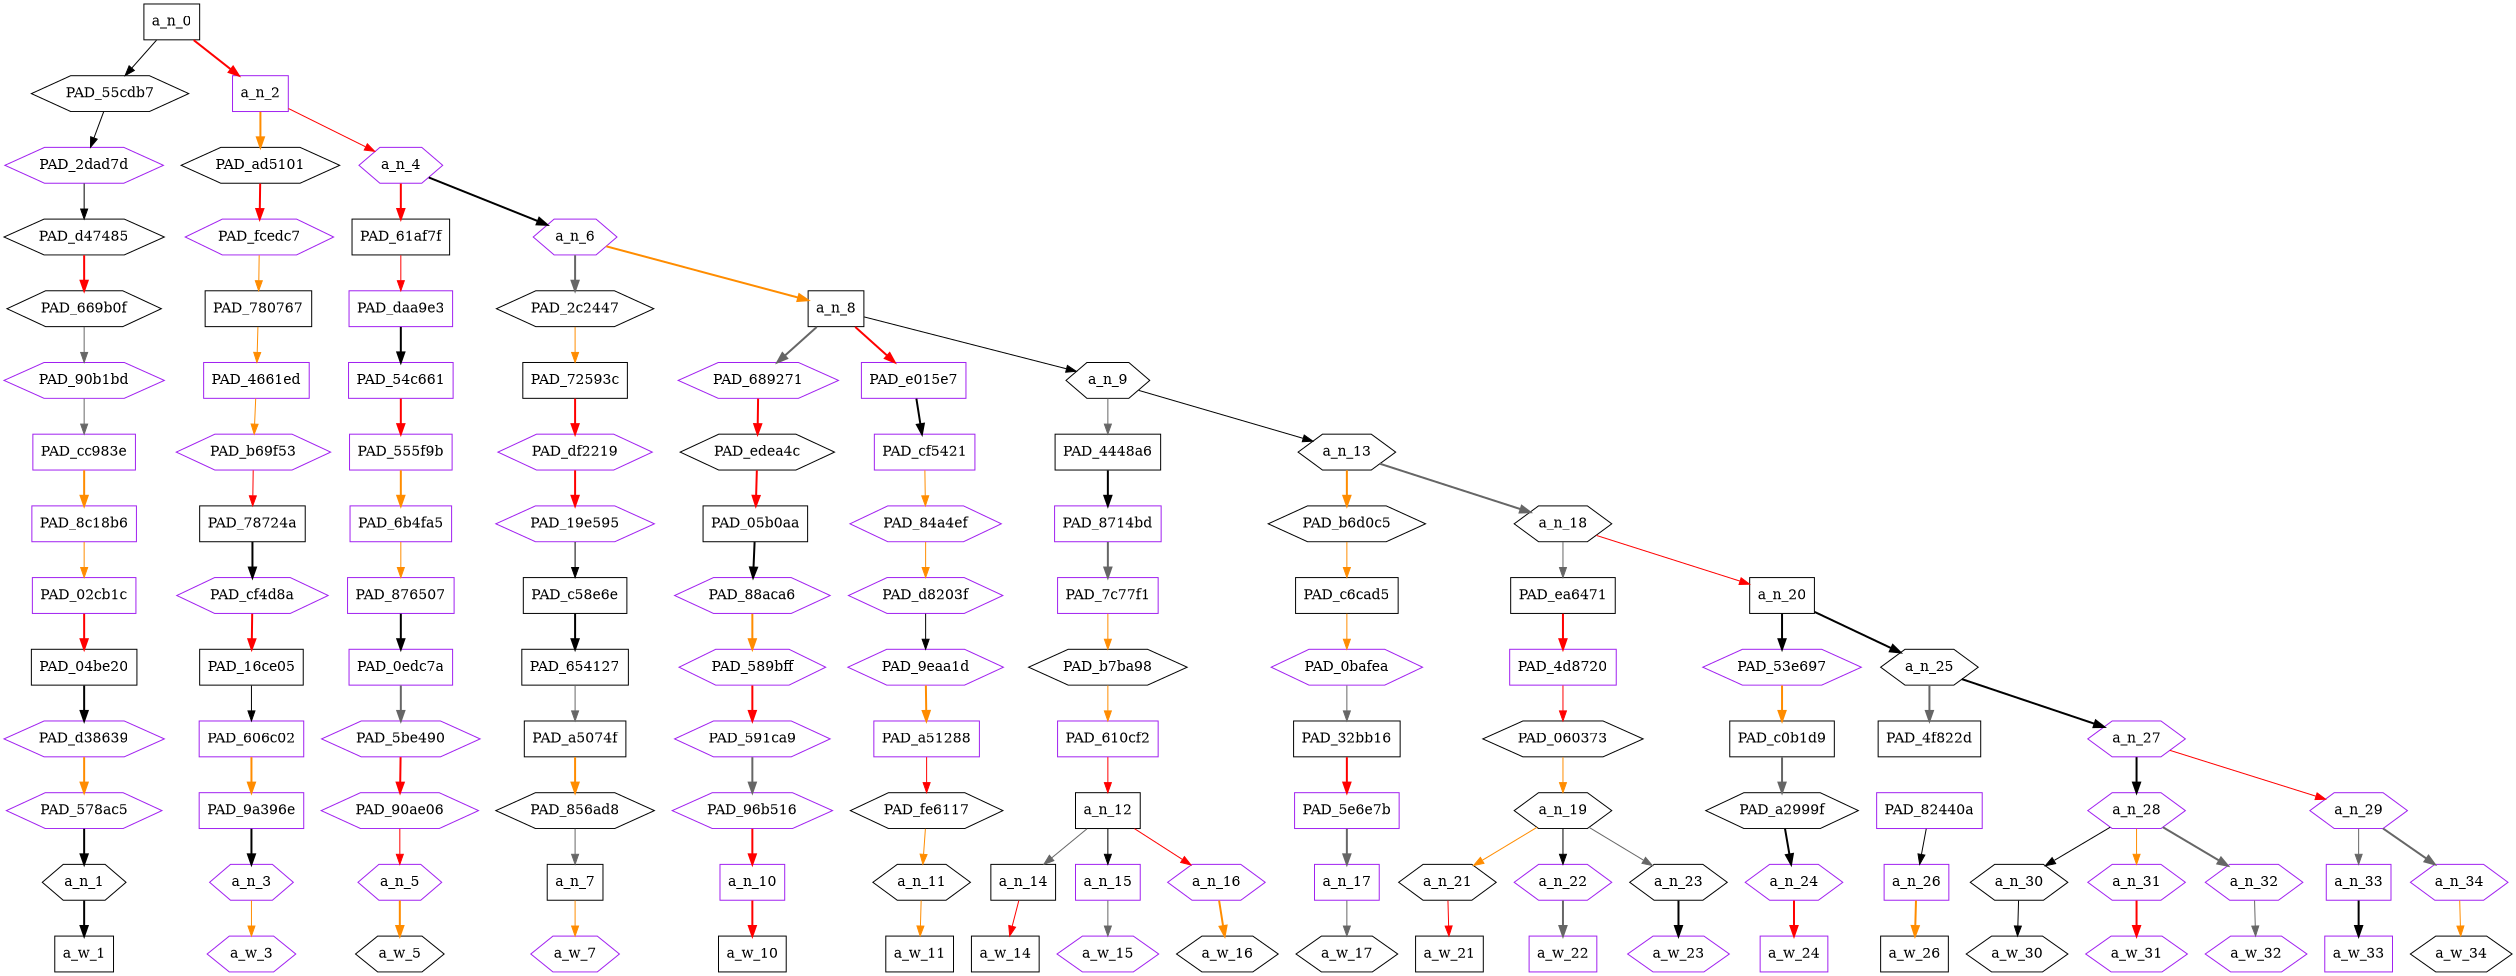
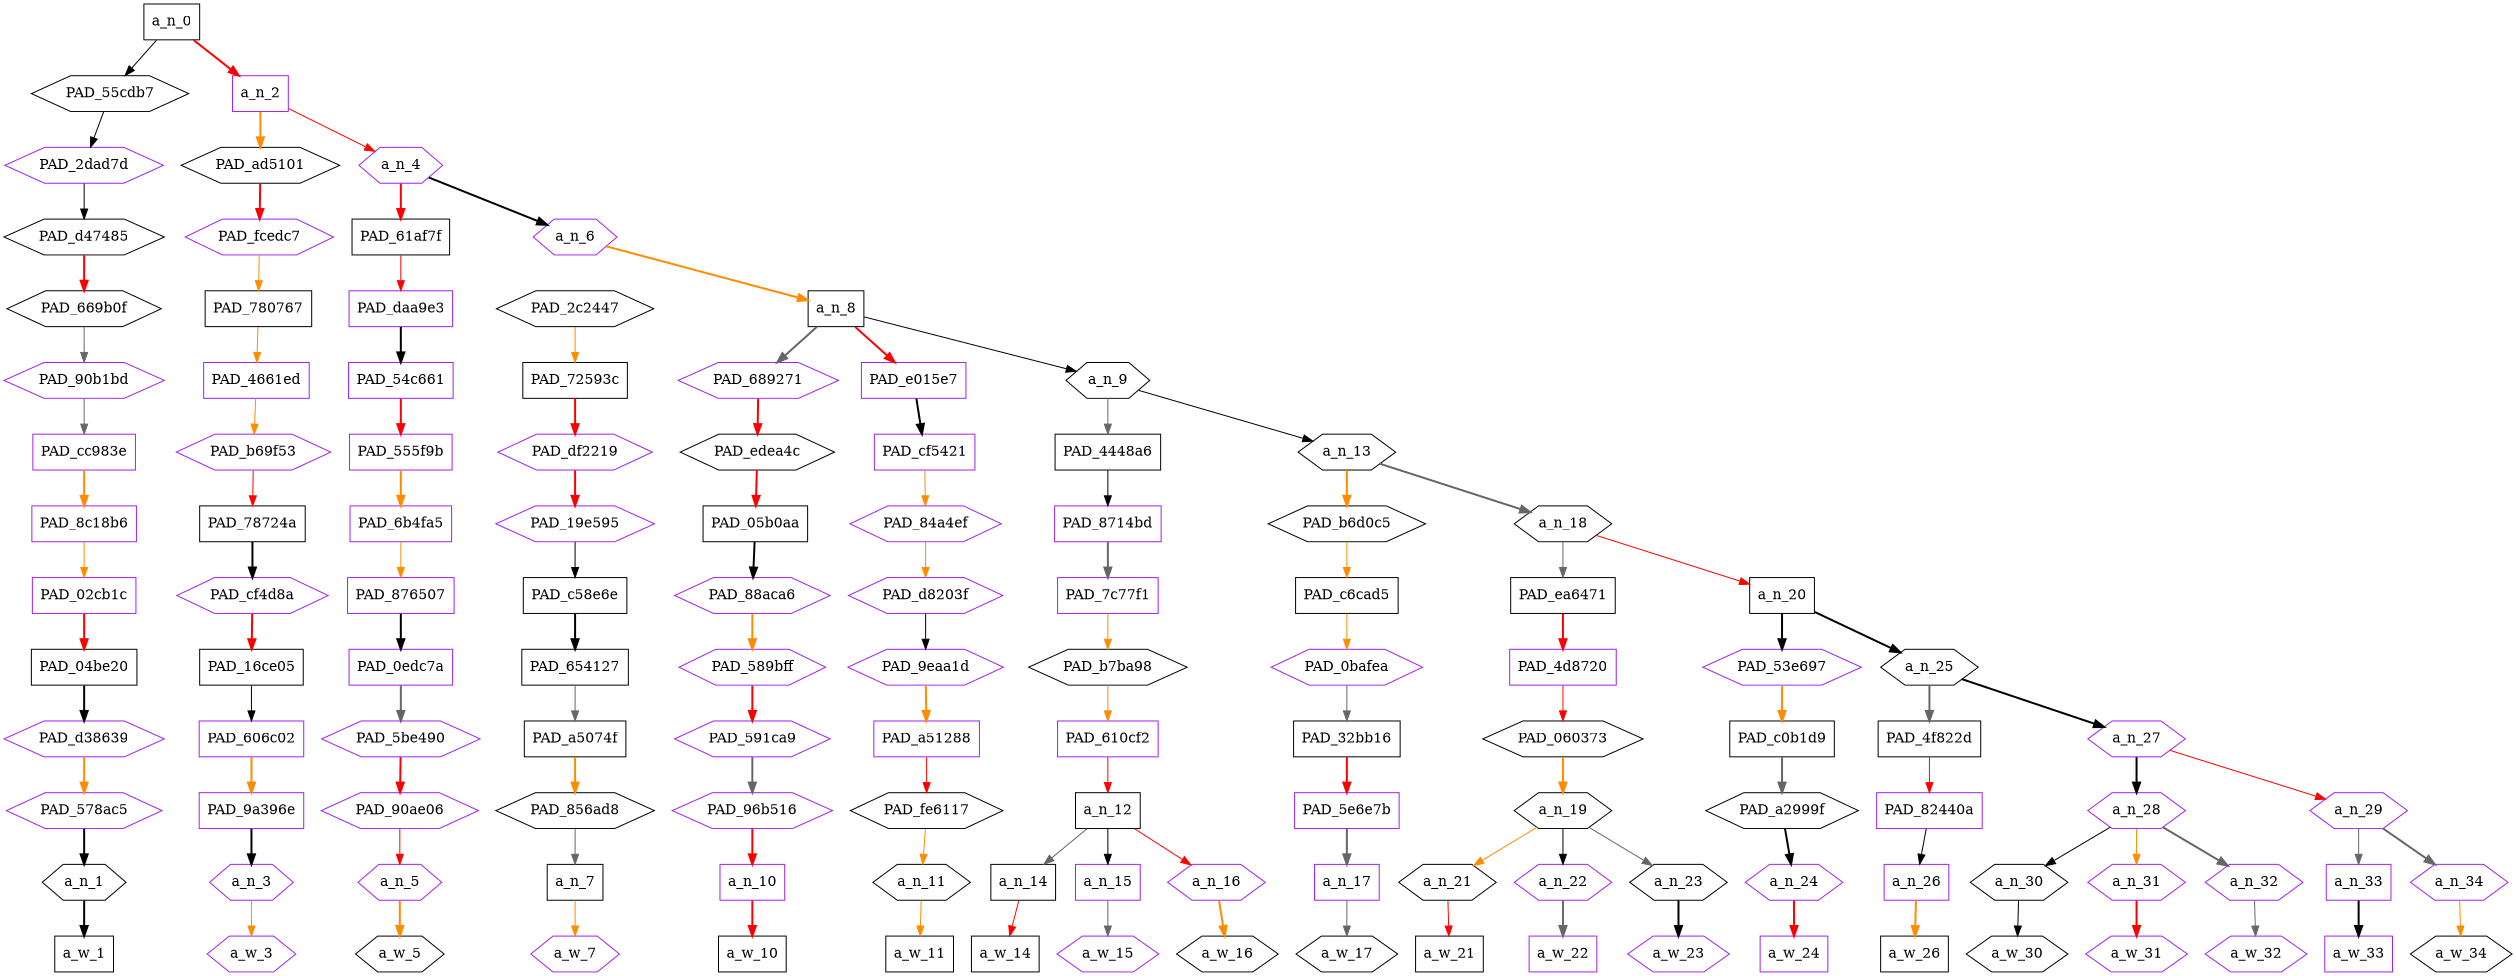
(575, 268) -> none
(1108, 483) -> (1108, 483)
(1563, 770) -> (1563, 770)
none -> (1929, 770)
